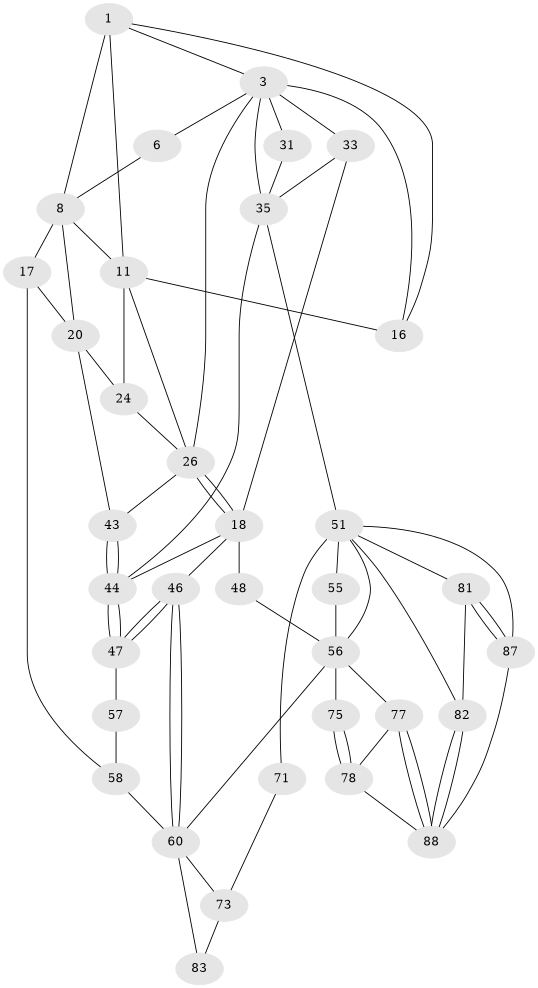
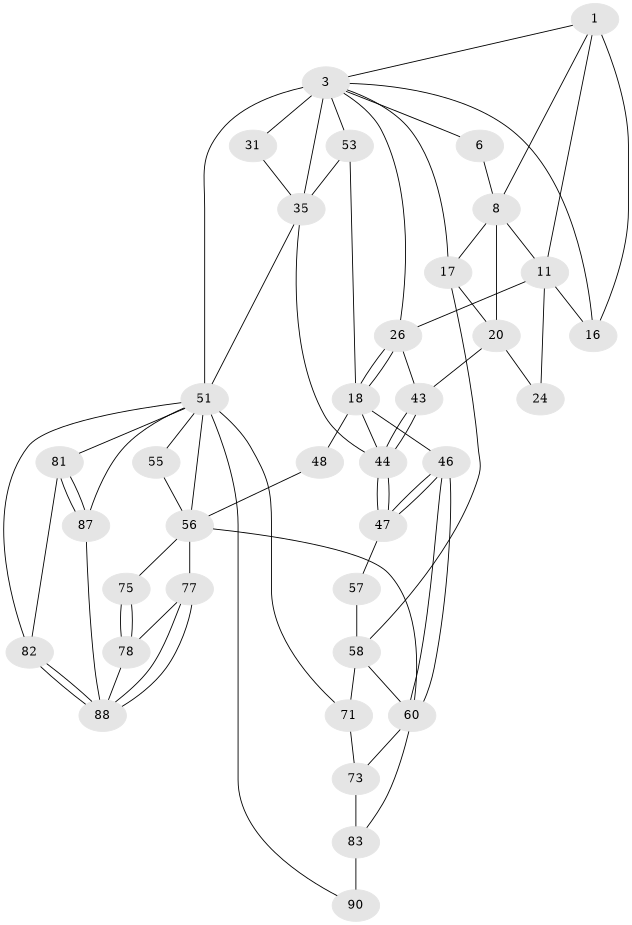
(351, 146) -> (350, 146)
none -> (425, 155)
none -> (205, 208)
(157, 431) -> none
none -> (353, 684)
none -> (356, 906)
